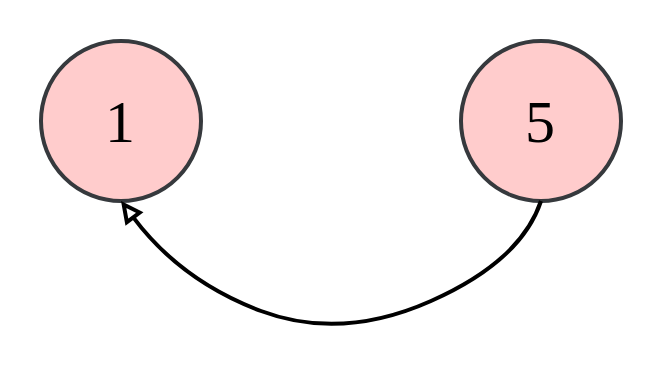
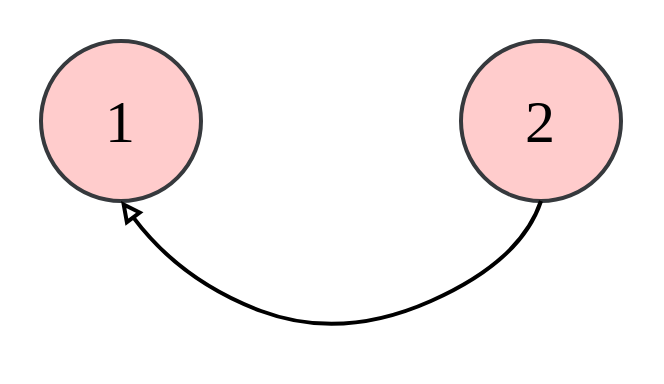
(541, 121) -> (541, 121)
